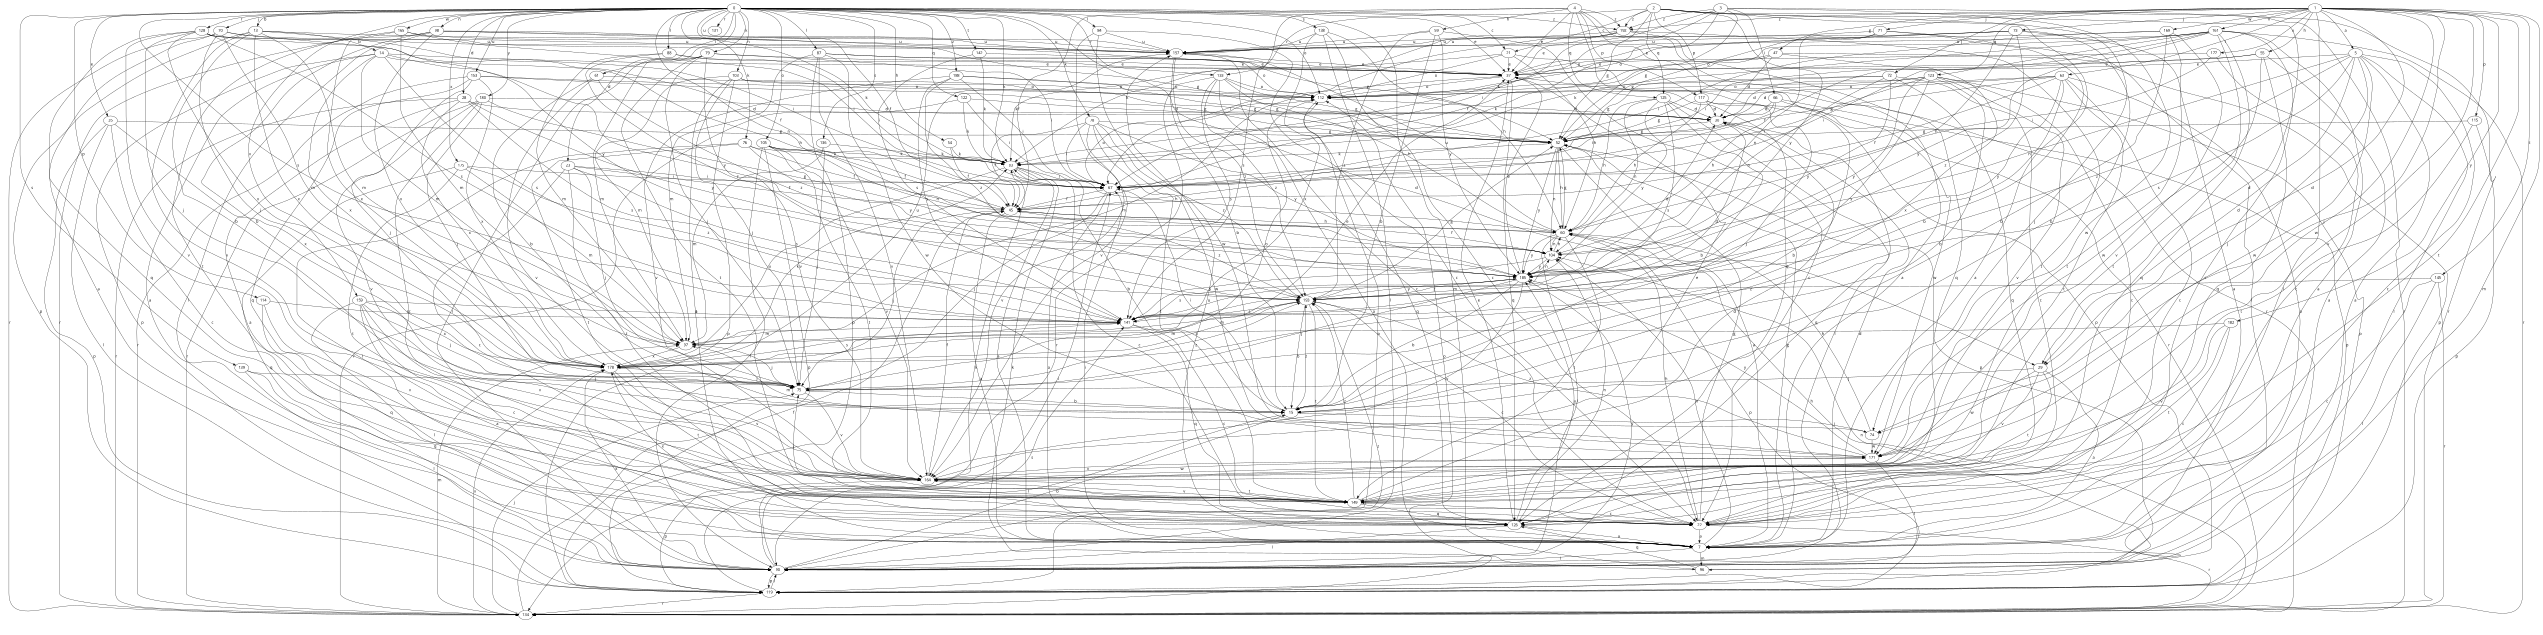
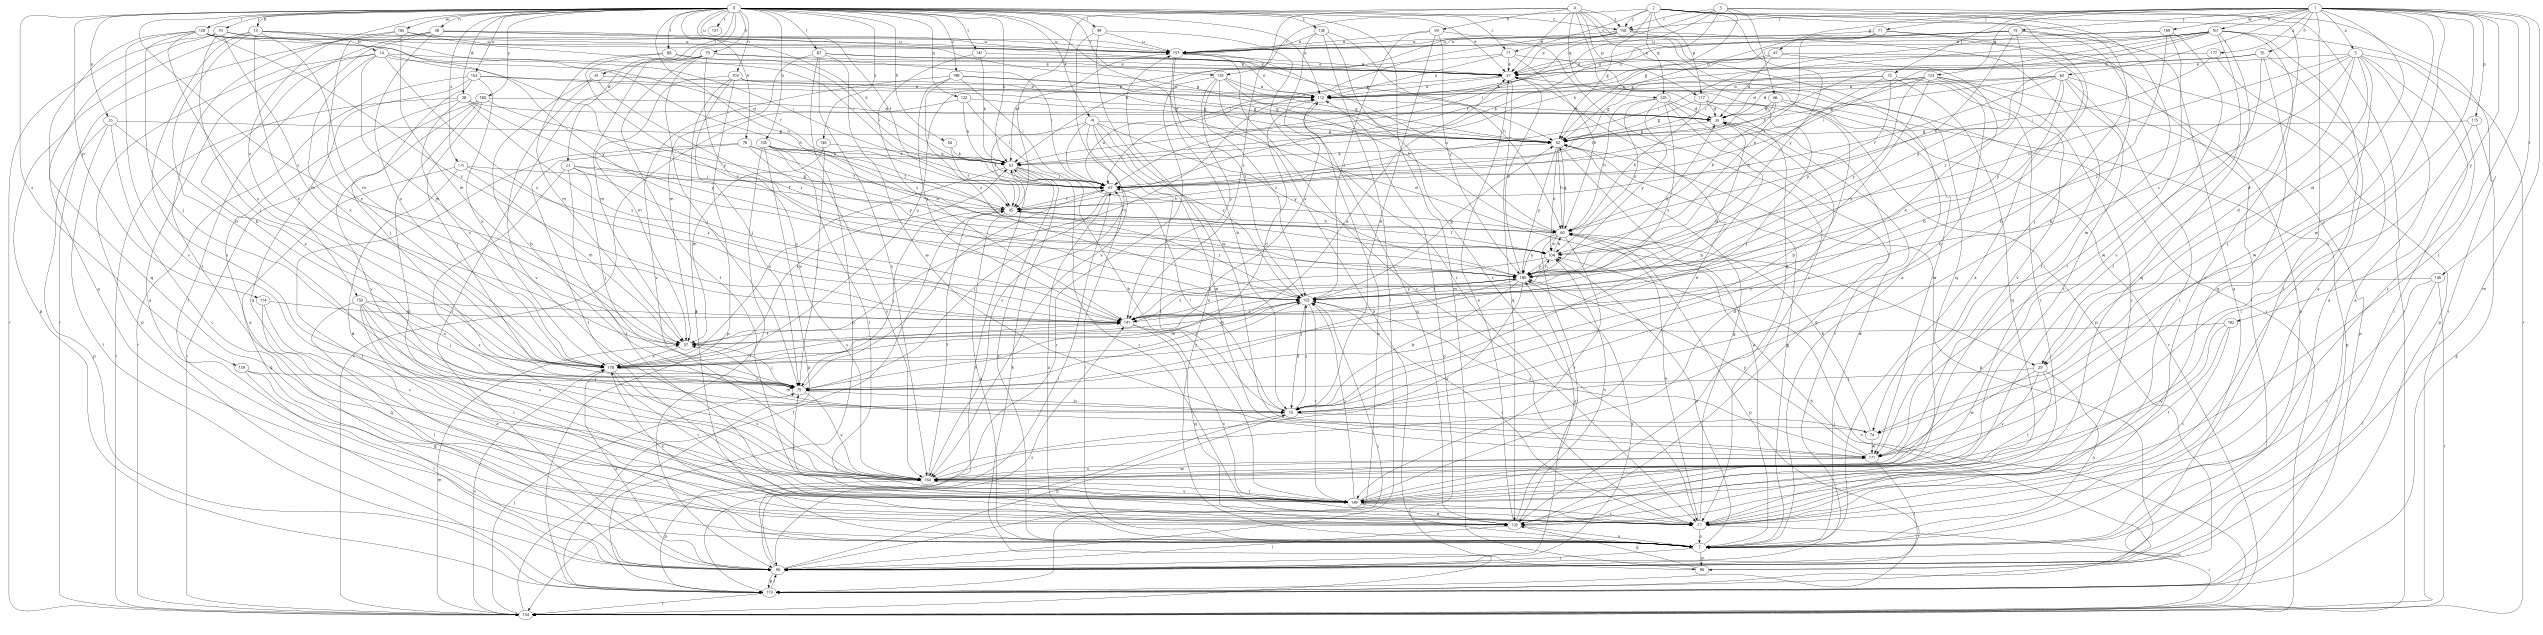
none -> (943, 276)
(353, 334) -> (353, 334)
(767, 334) -> (767, 334)
